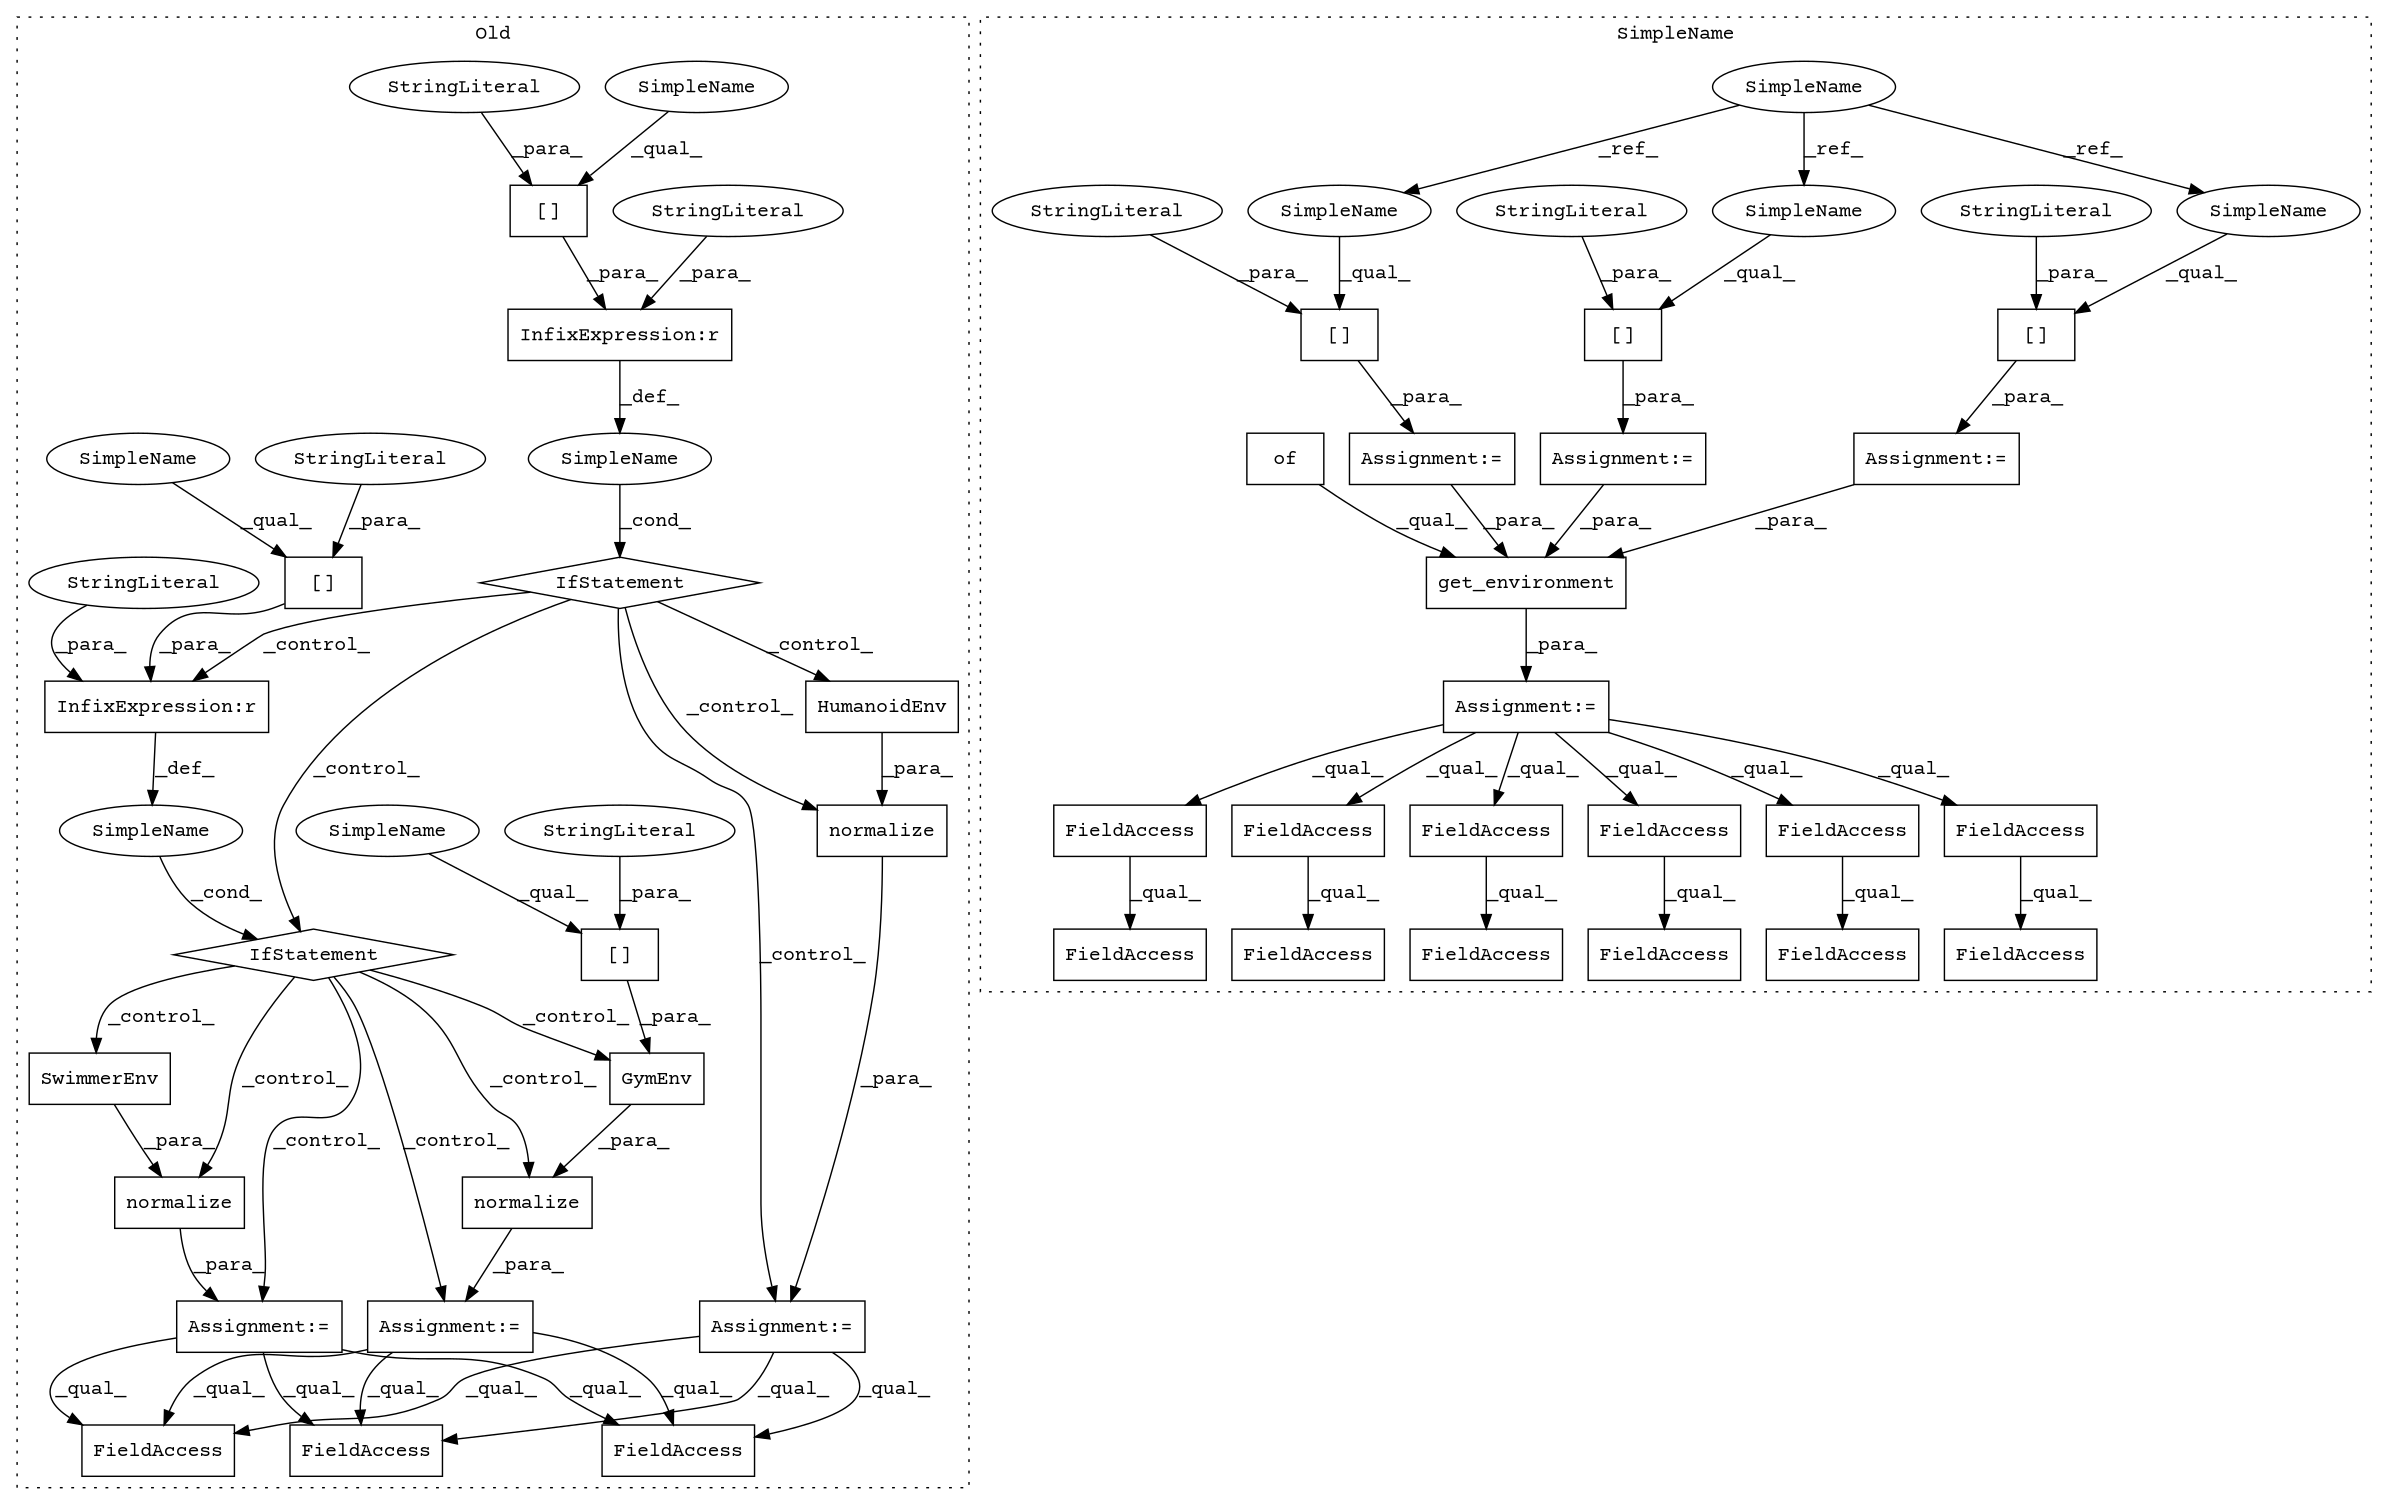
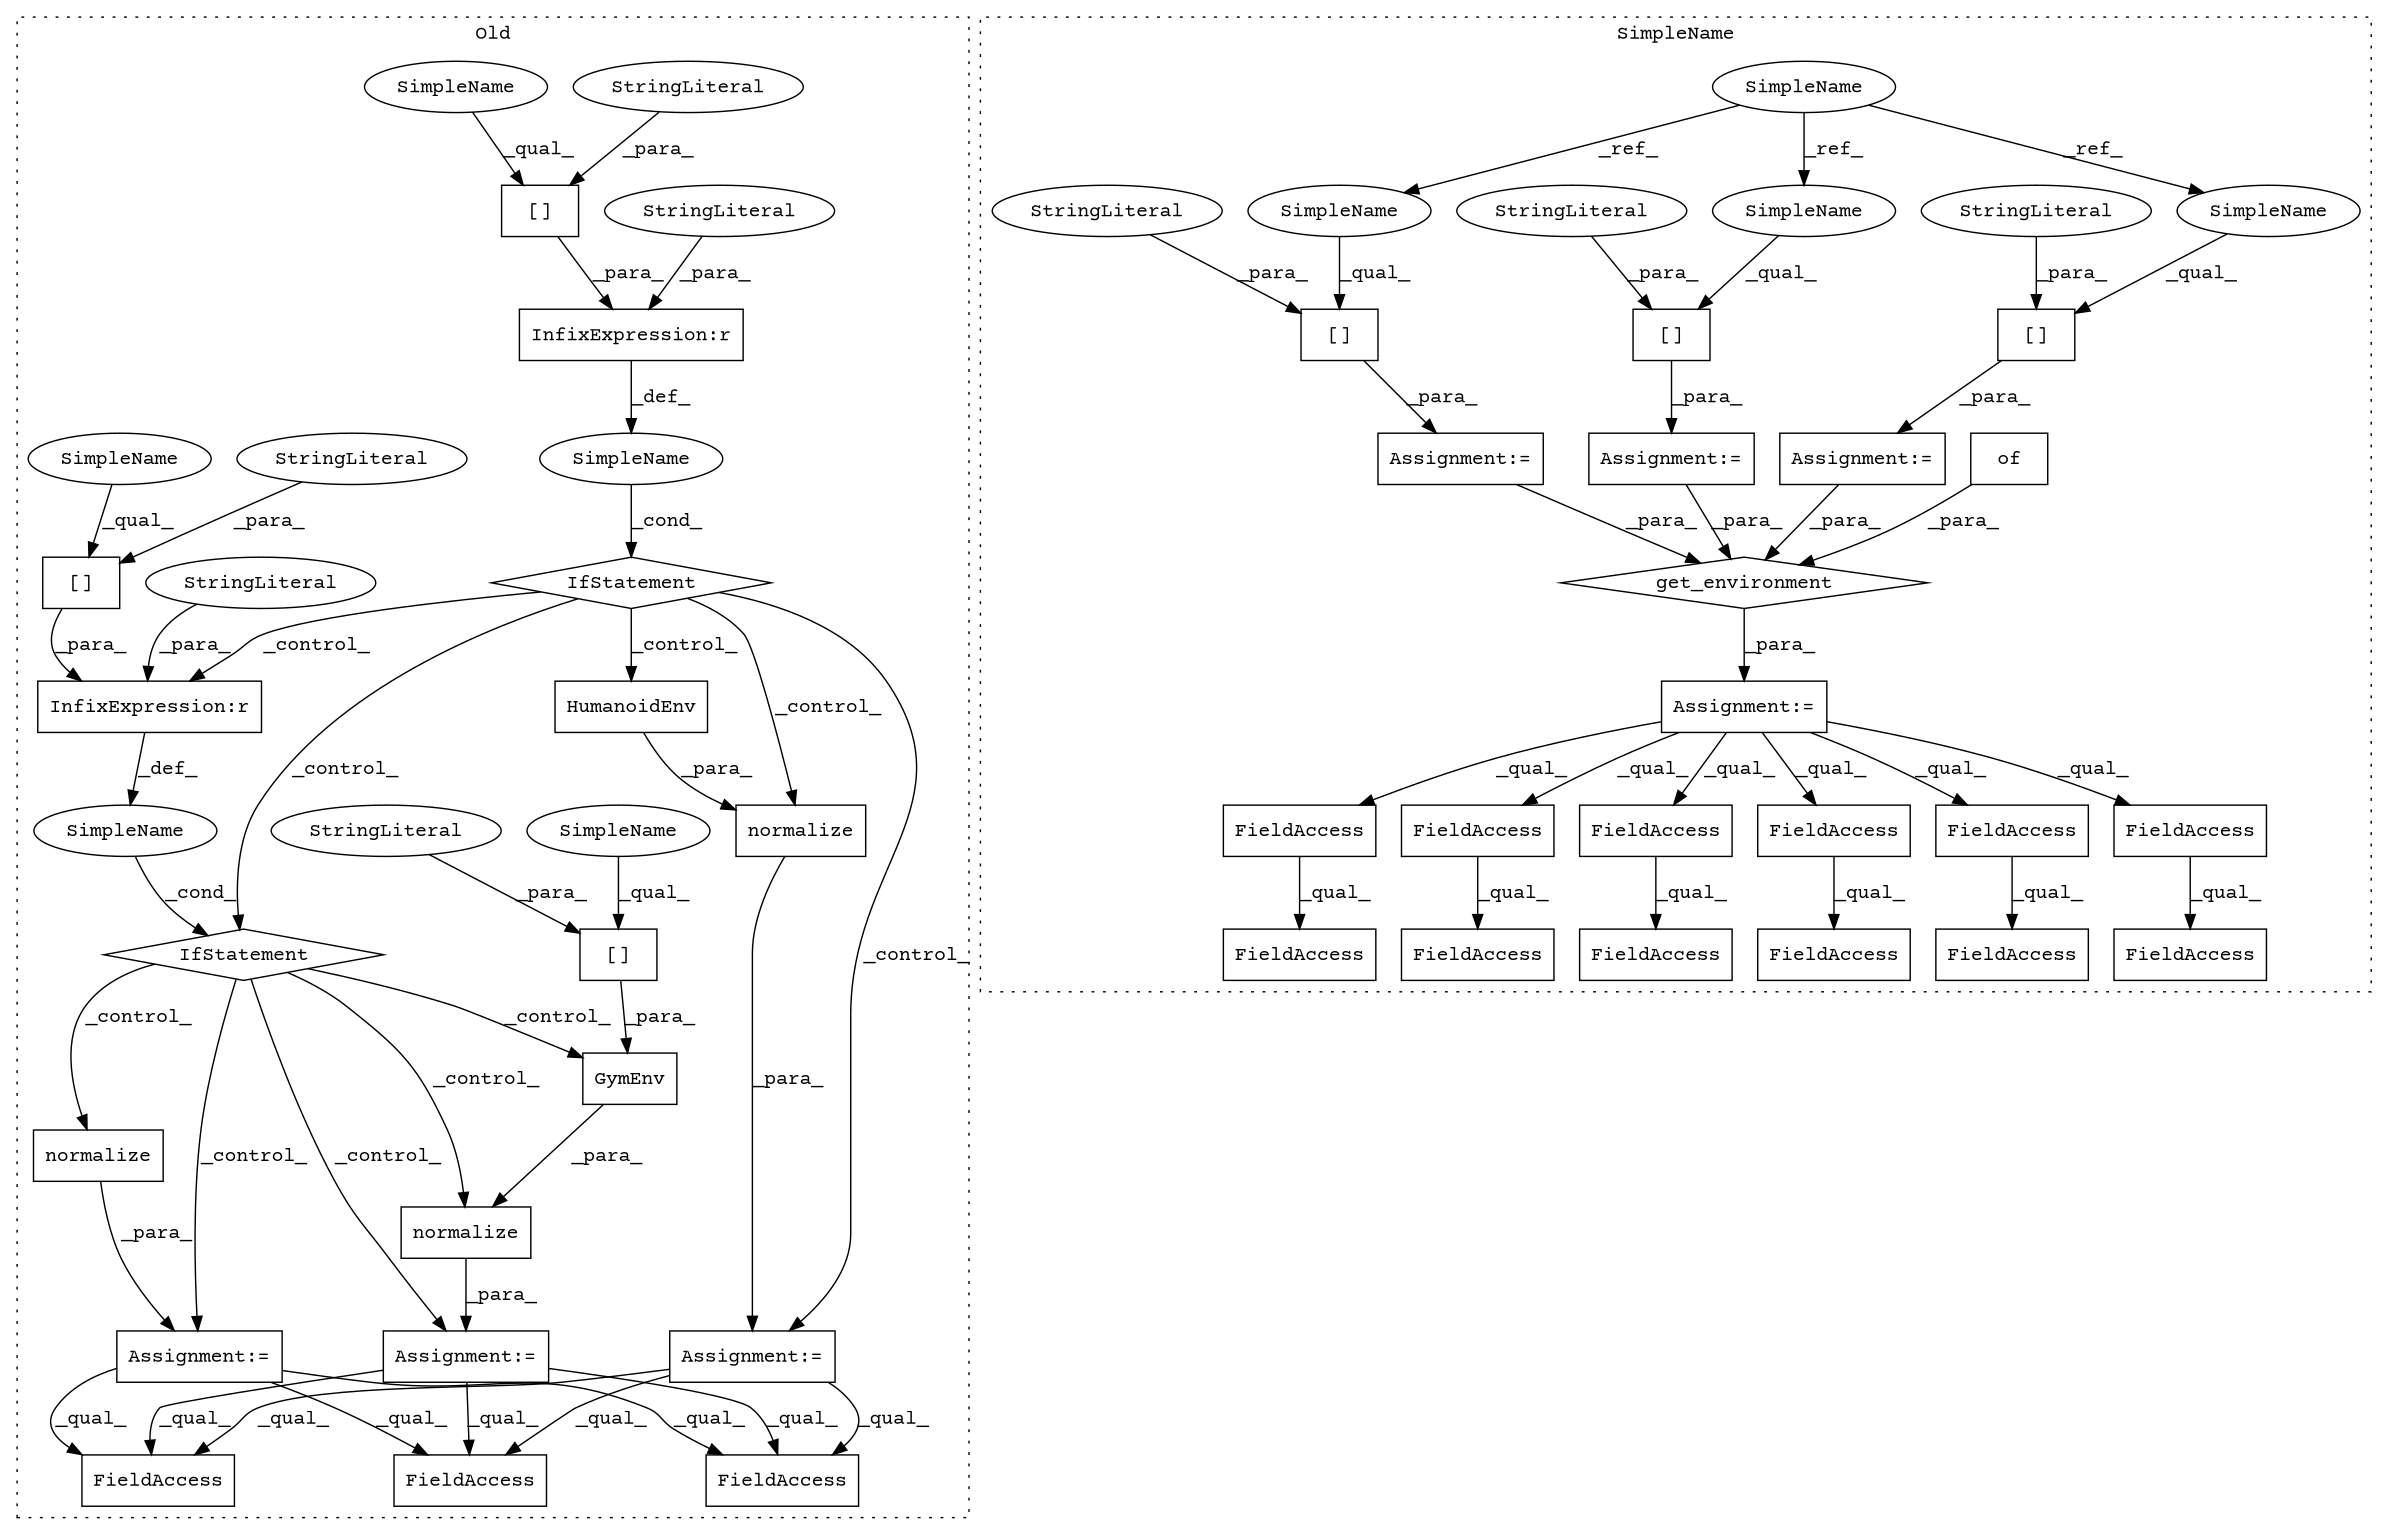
(1432, 521) -> (1964, 521)
(1526, 583) -> (1744, 583)
(100, 1079) -> none
